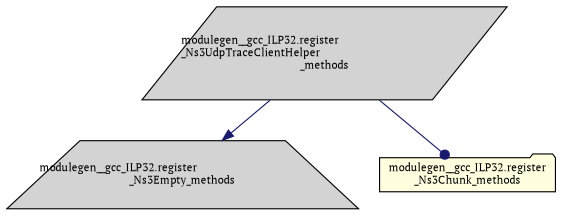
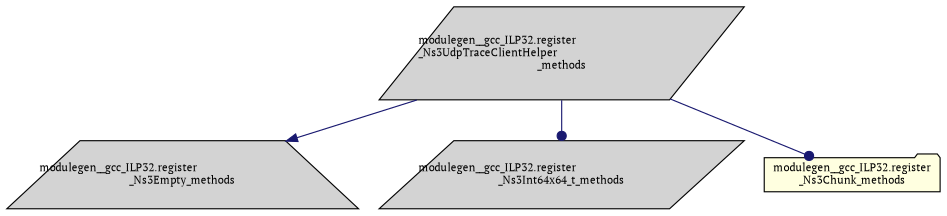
none -> (562, 175)
